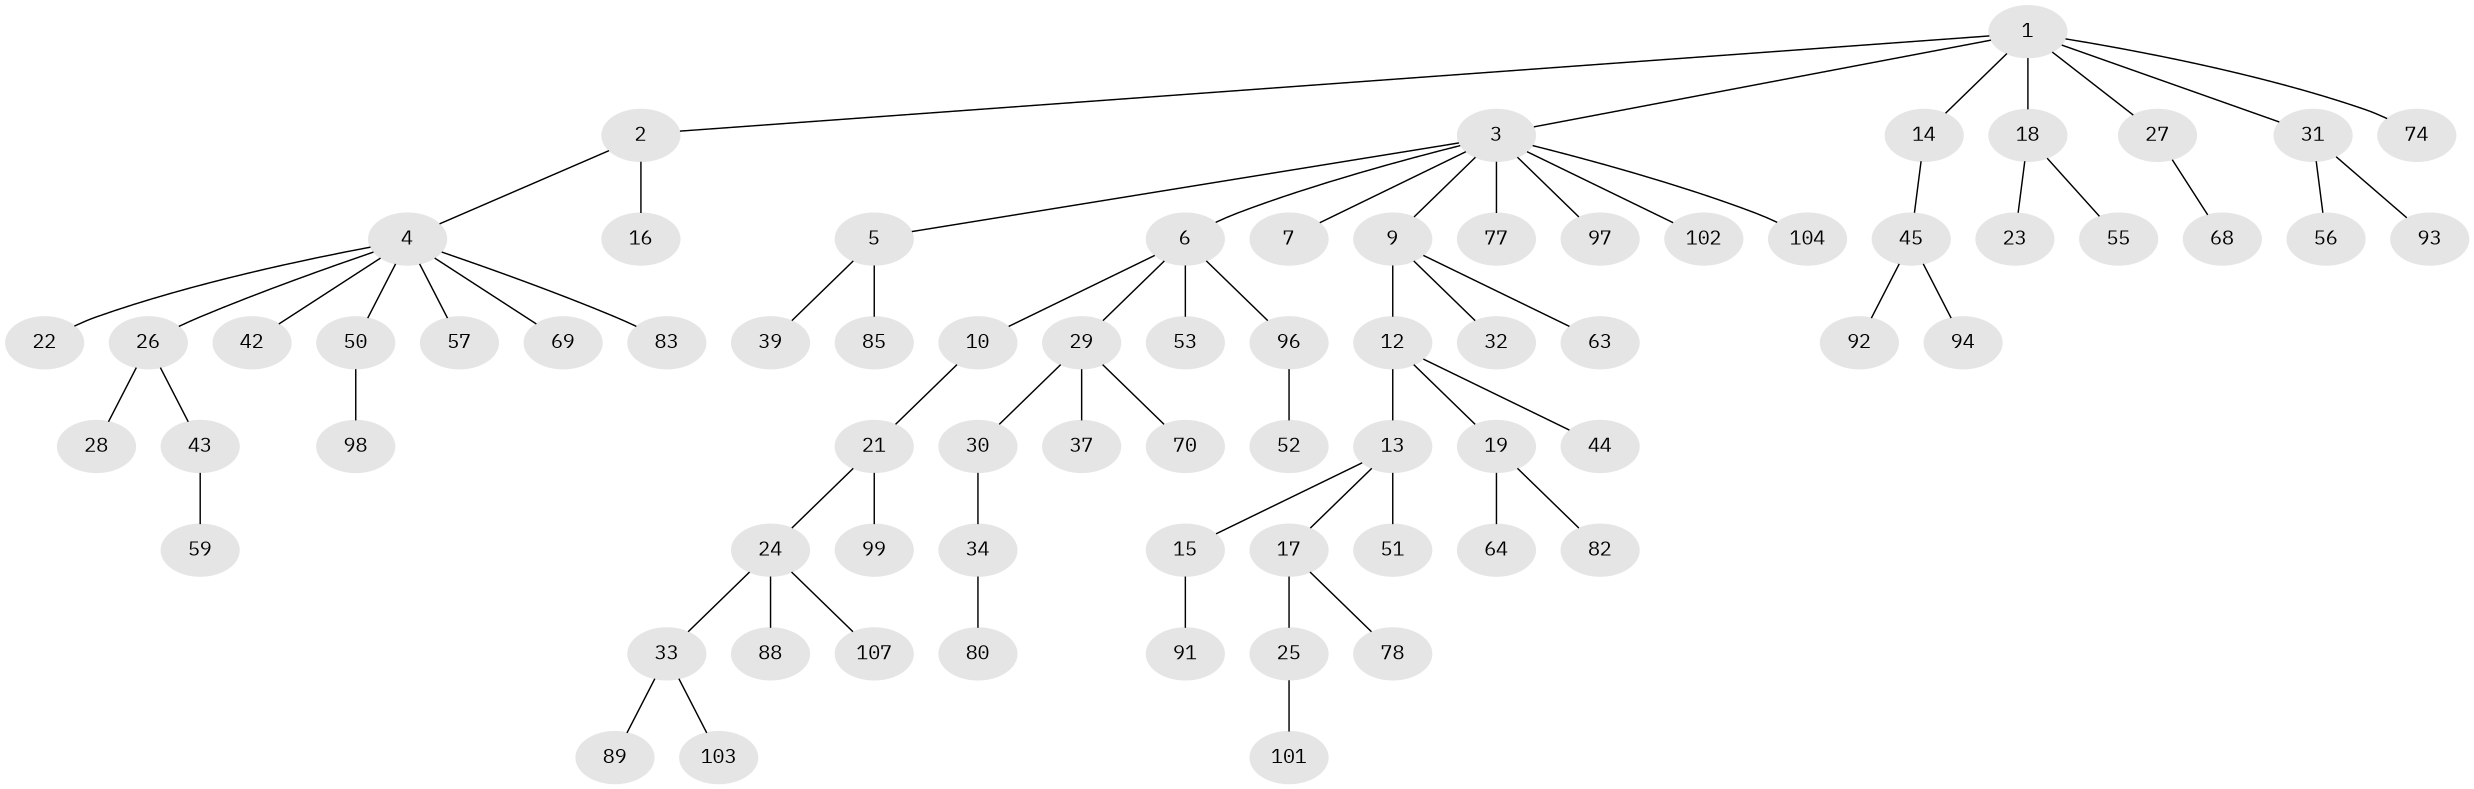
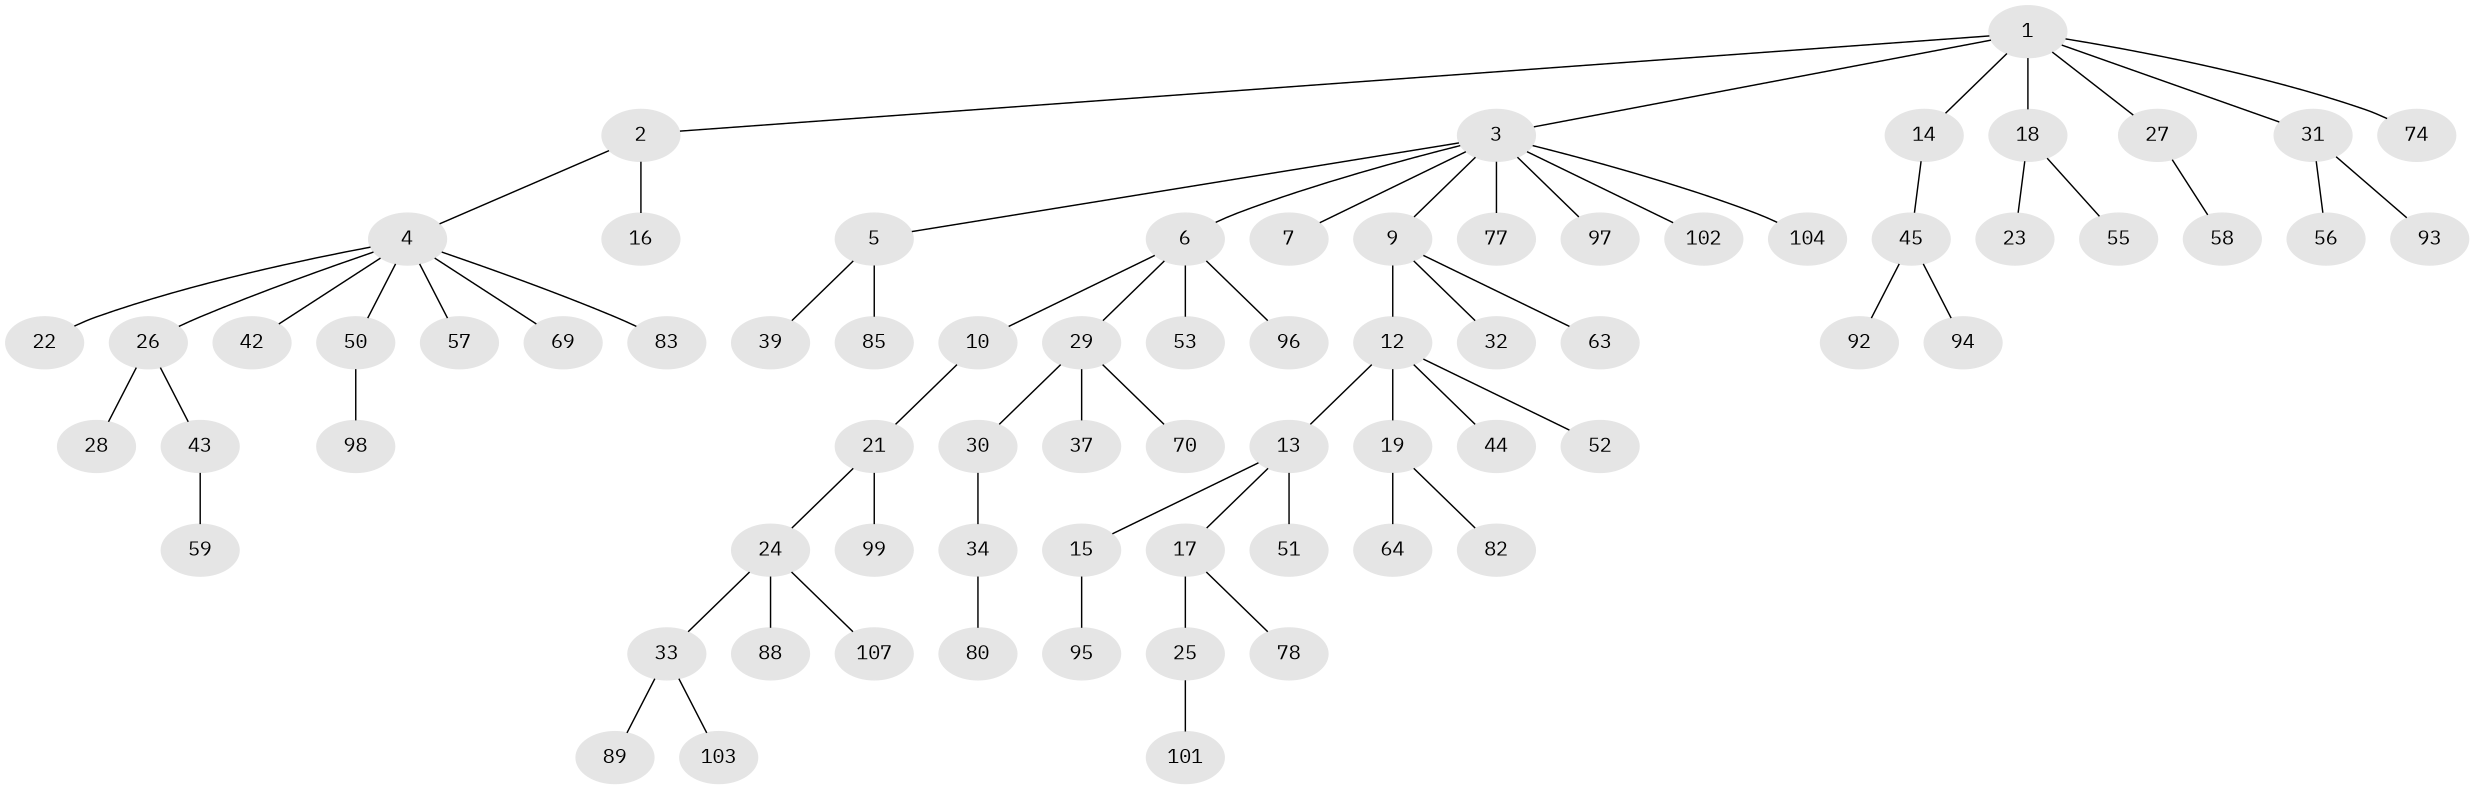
(2222, 239) -> (2222, 239)
(1289, 395) -> (1496, 395)
(1185, 654) -> (1082, 654)
